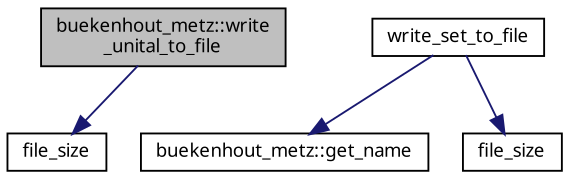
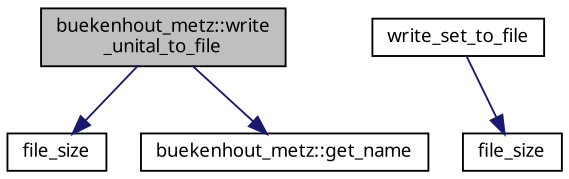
(380, 90) -> (223, 93)
